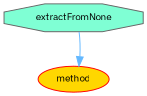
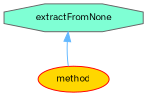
(80, 44) -> (67, 54)
